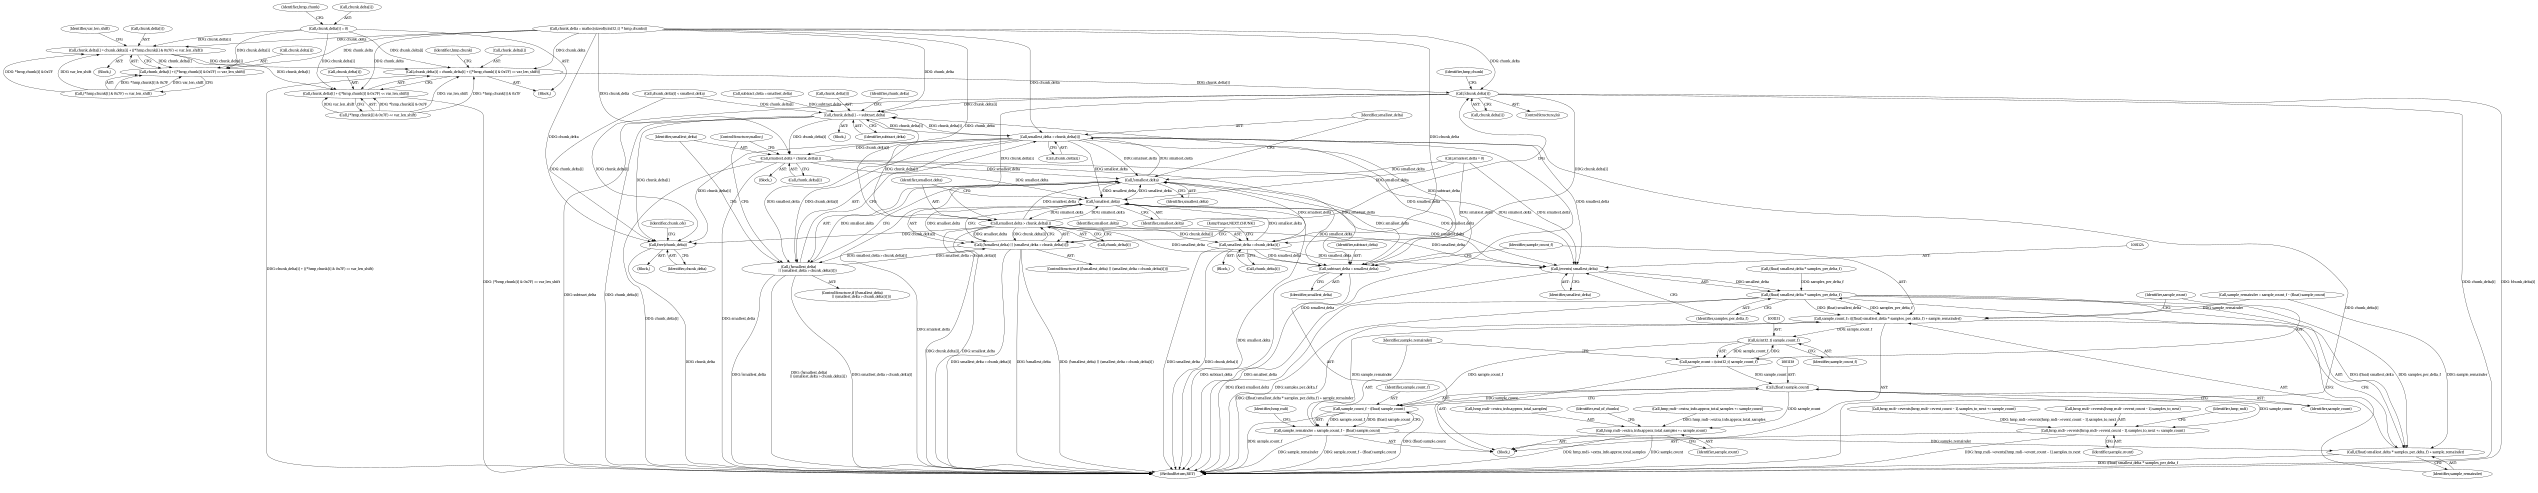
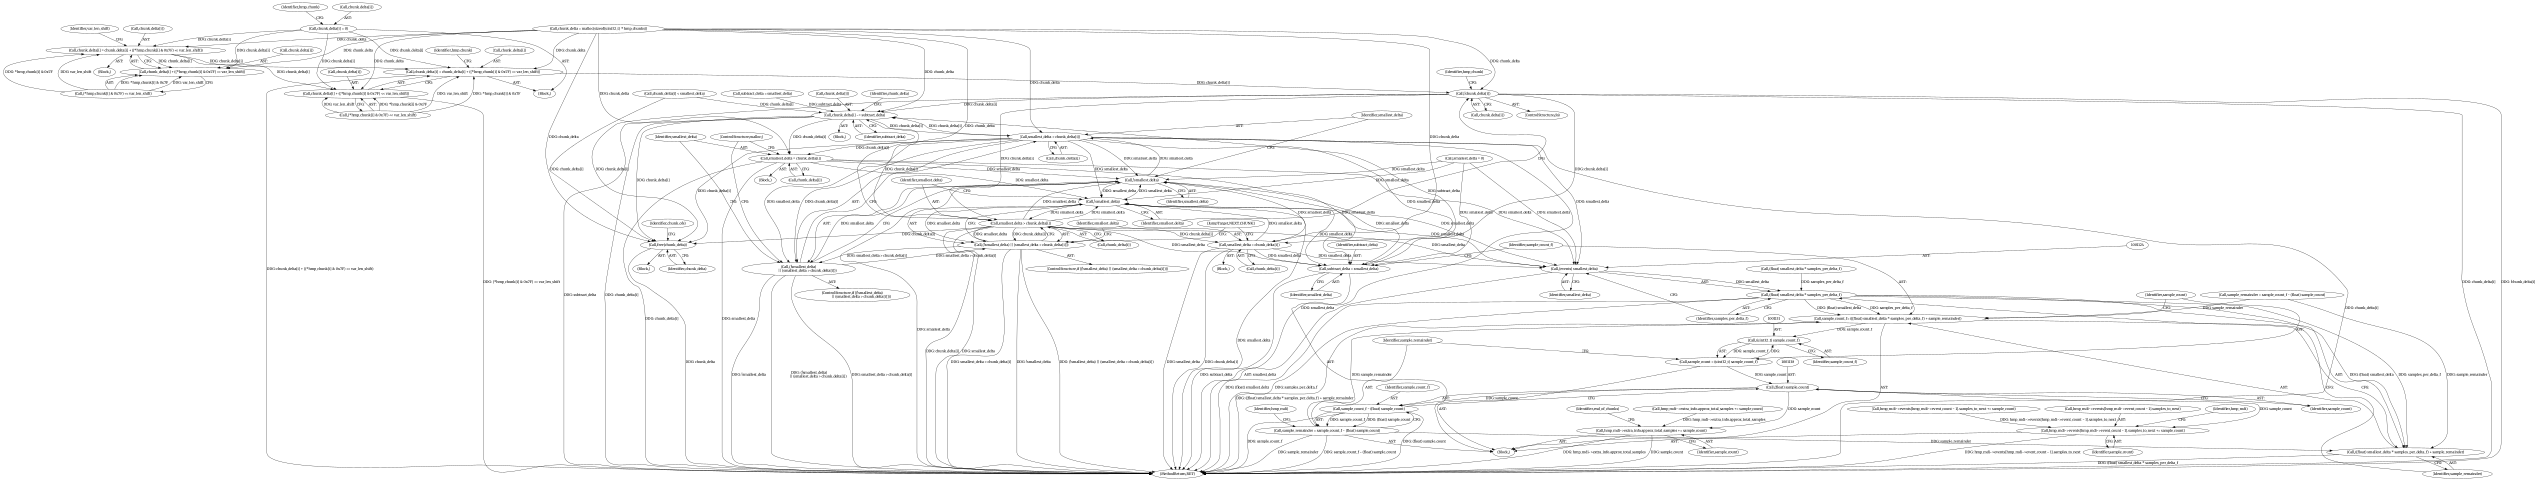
(1563, 353) -> none
(1260, 375) -> (1260, 375)
(1506, 409) -> none
